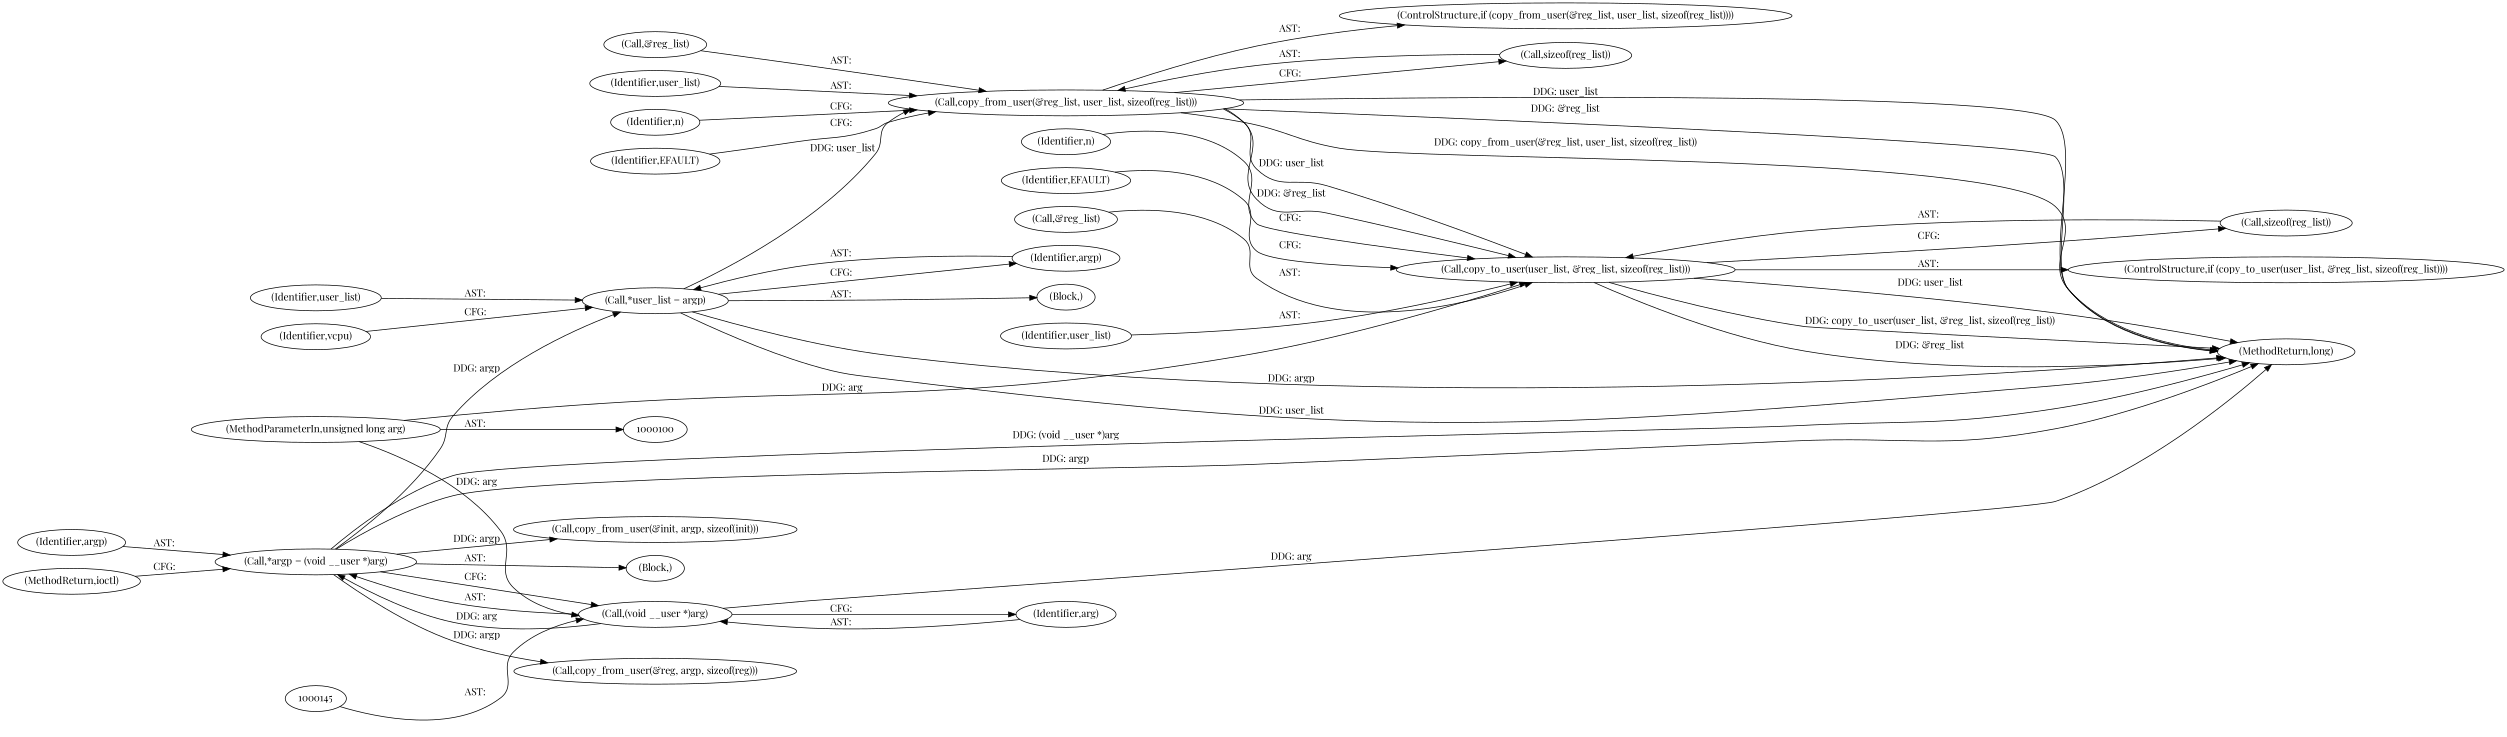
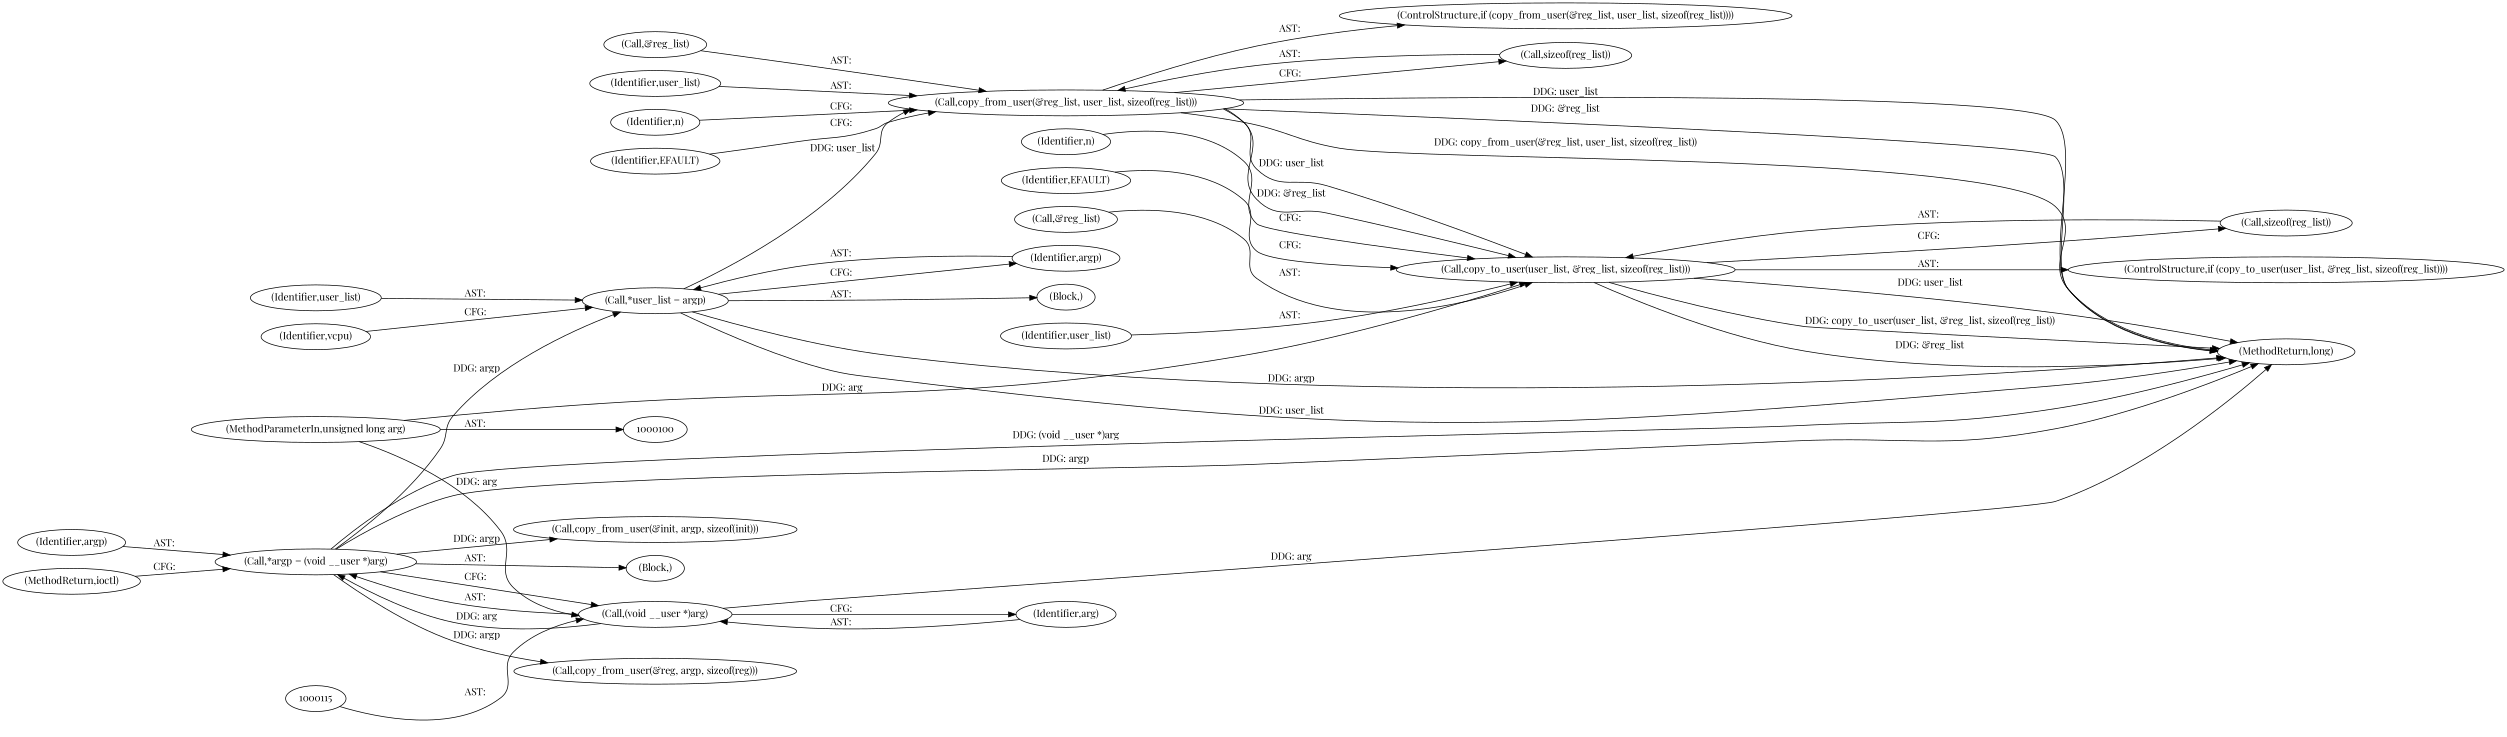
(316, 699) -> (316, 699)
